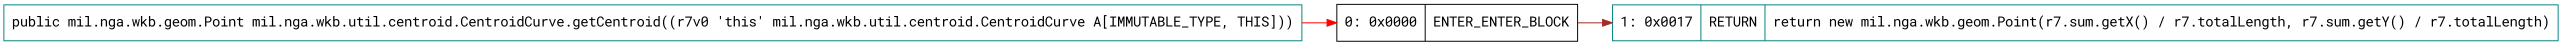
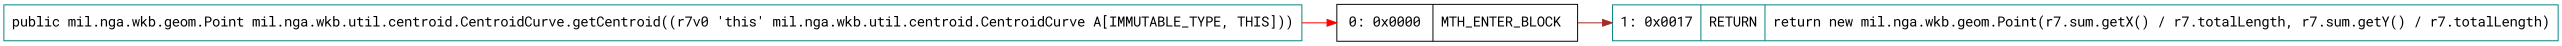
(1501, 22) -> (1501, 22)
